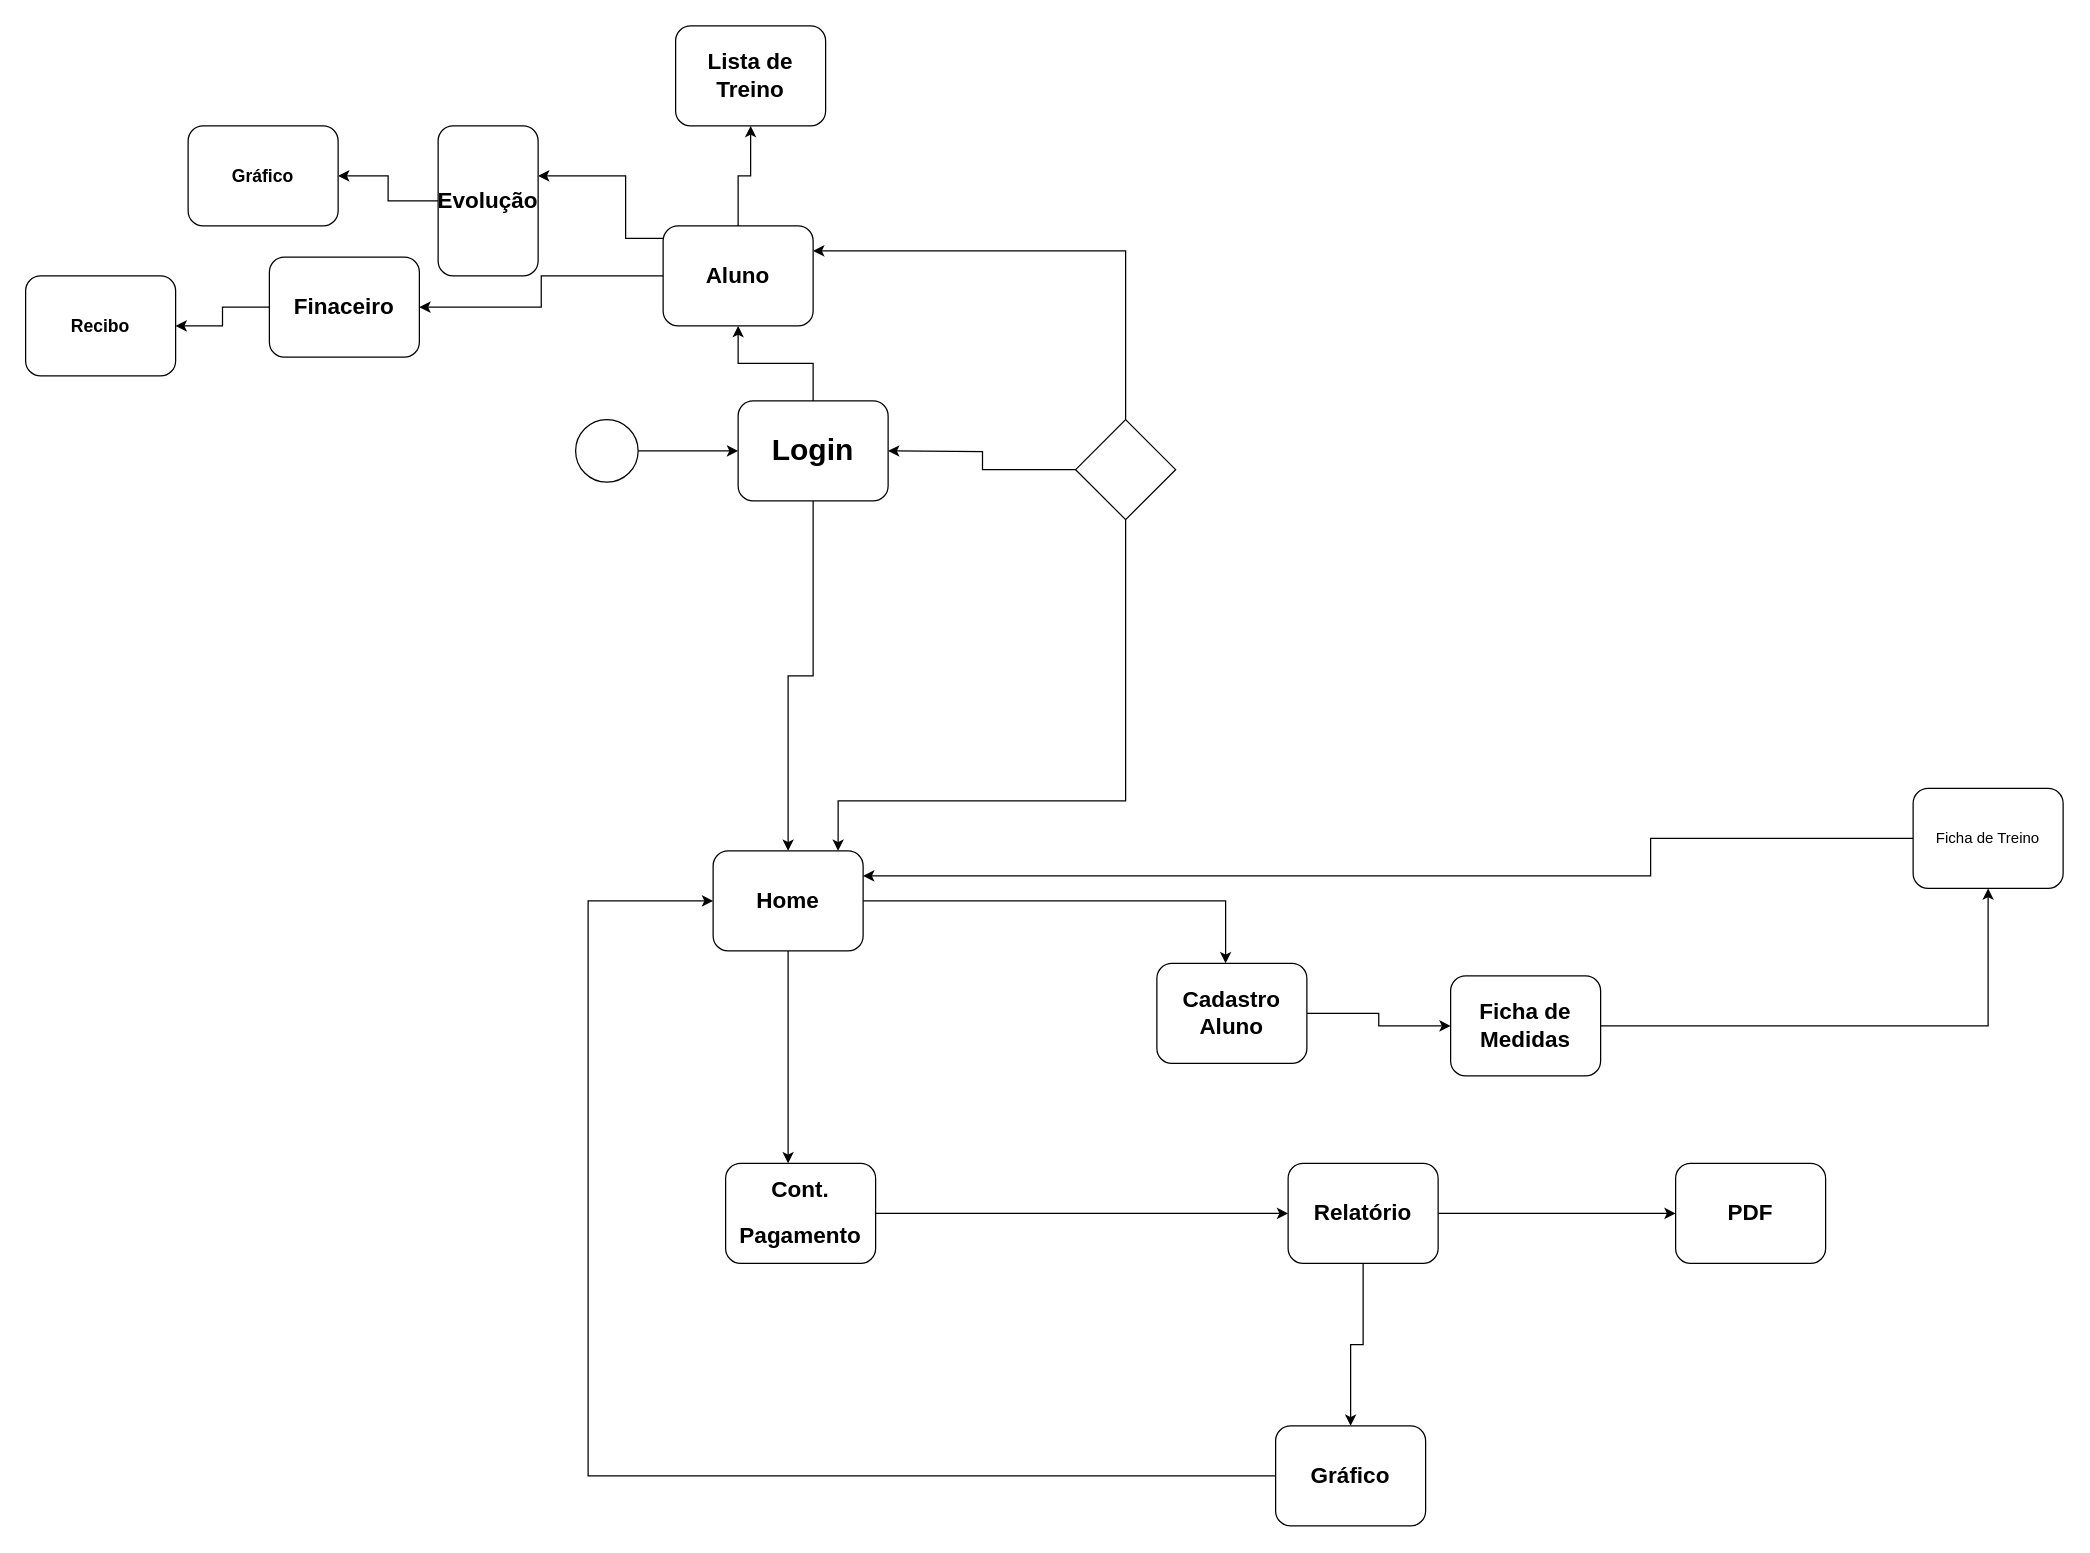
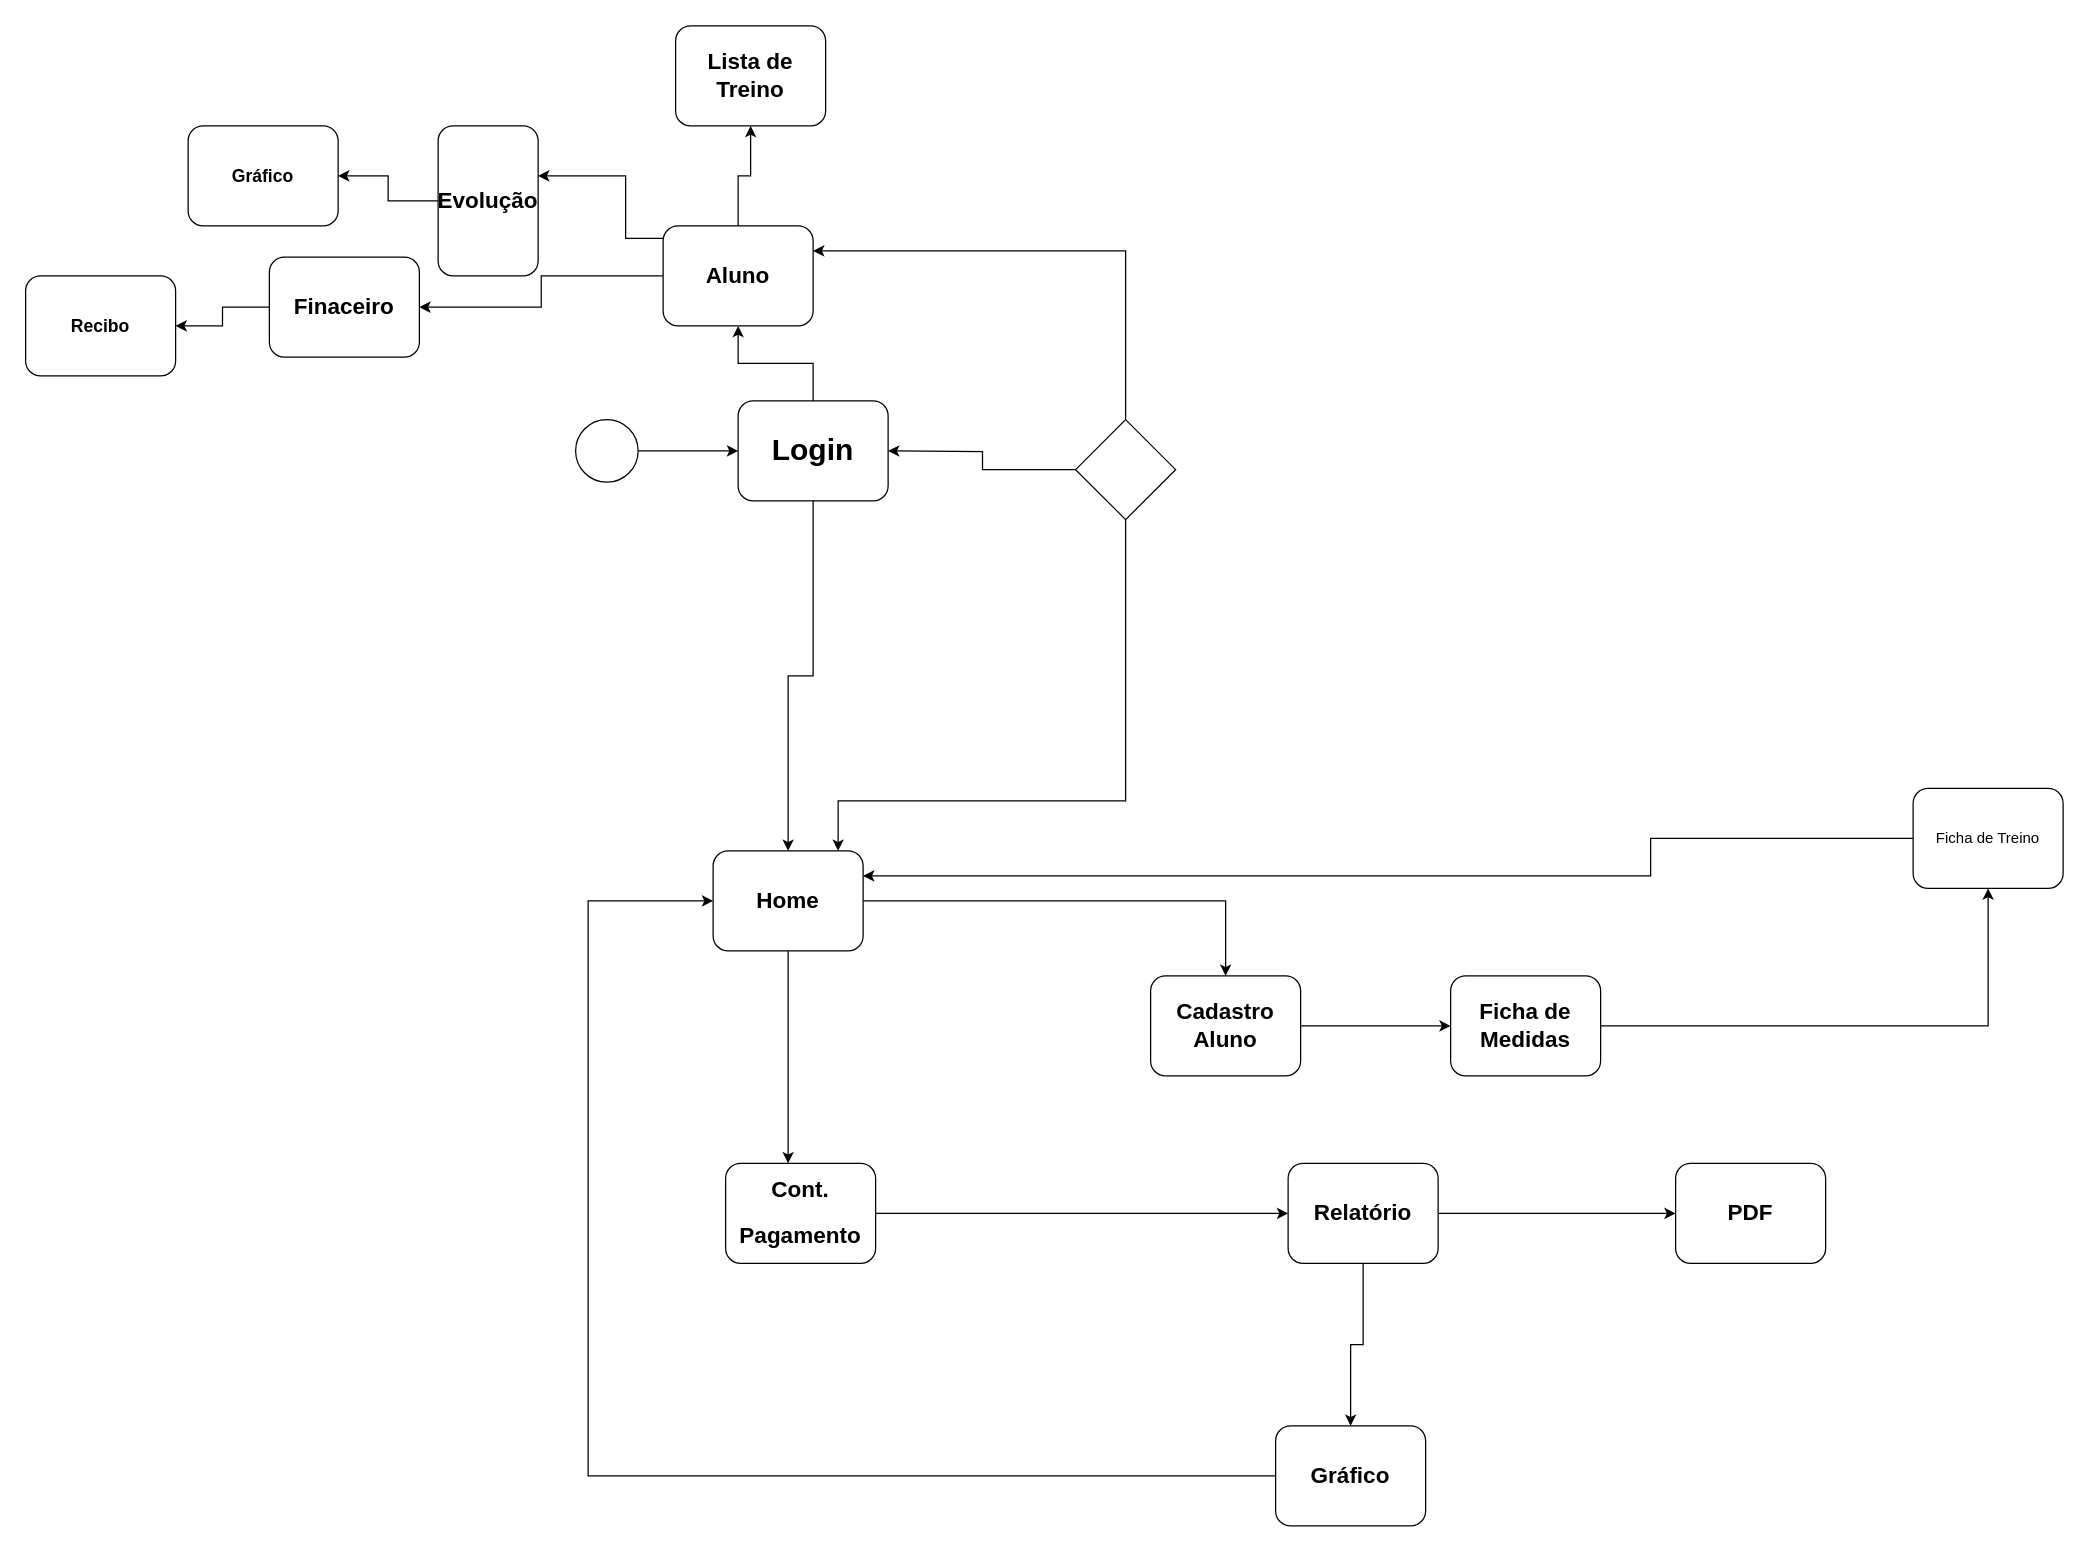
(1232, 1013) -> (1226, 1026)
